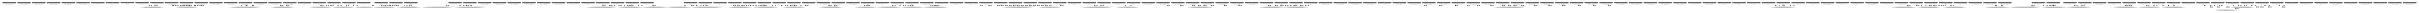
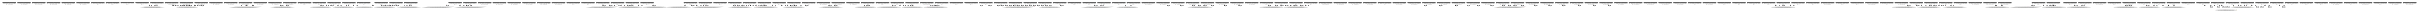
(2234, 9) -> (2222, 7)
